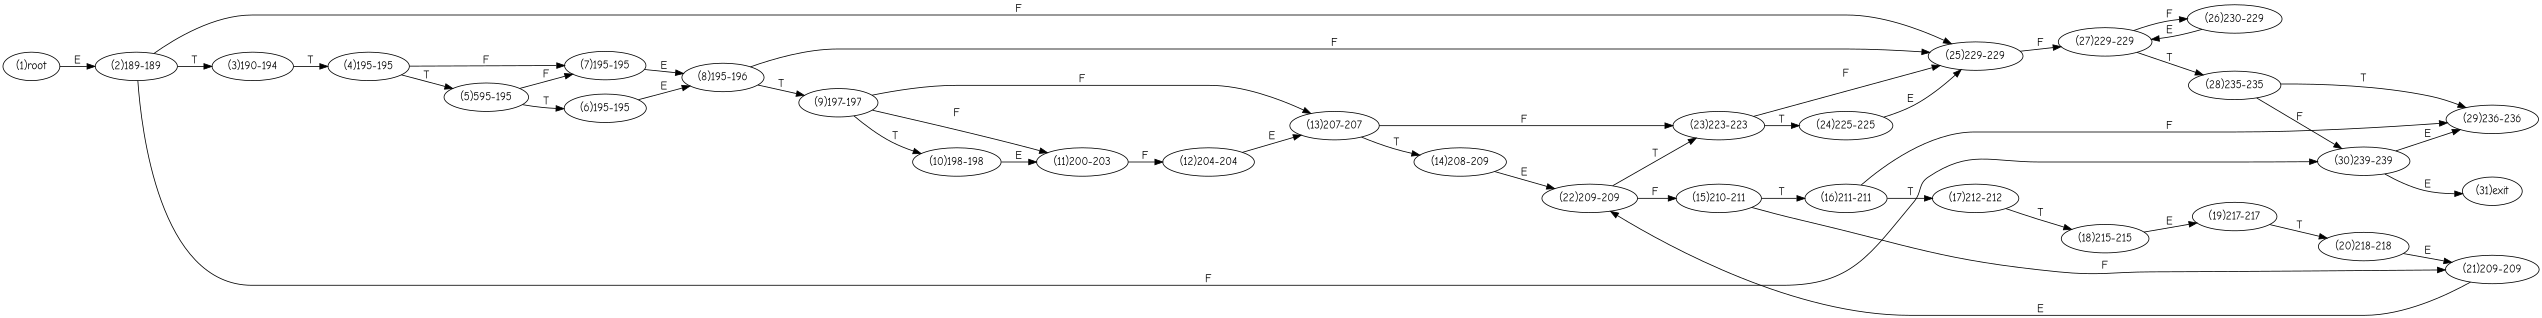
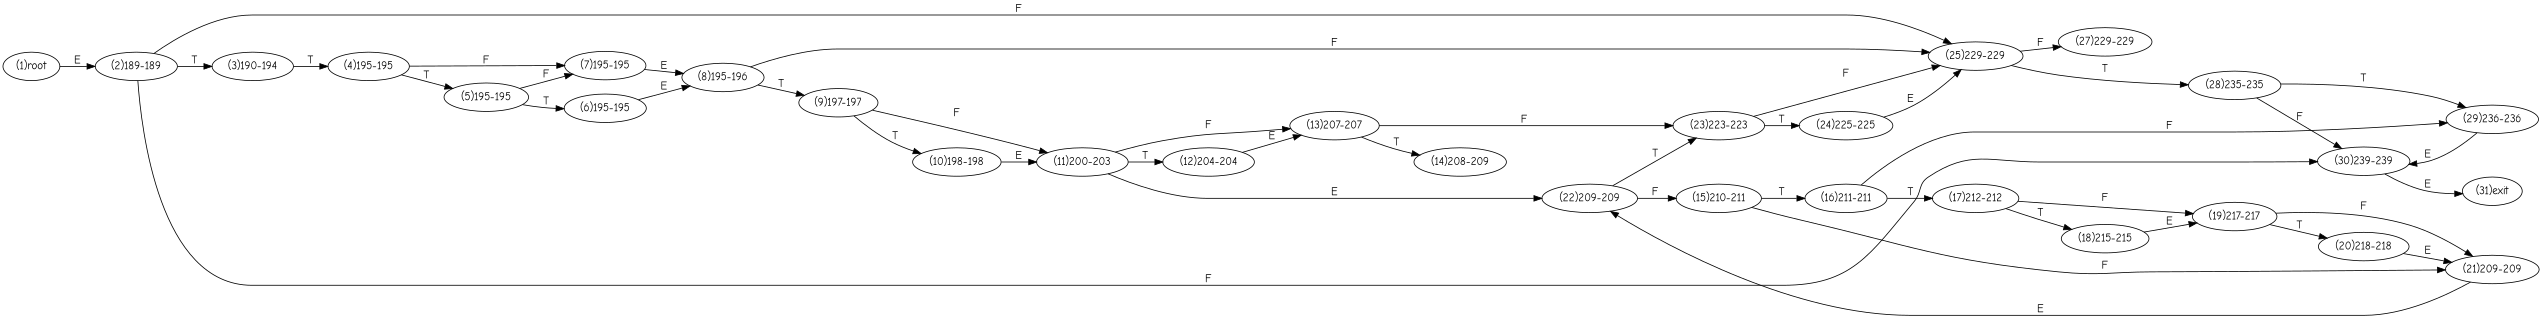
(2235, 19) -> none
(2166, 62) -> (2095, 79)
(1089, 85) -> (1198, 135)
(486, 97) -> (486, 97)
(2424, 142) -> (2449, 153)
(1145, 156) -> (1145, 156)
(1521, 179) -> (1319, 198)
none -> (2102, 207)
none -> (2374, 217)
